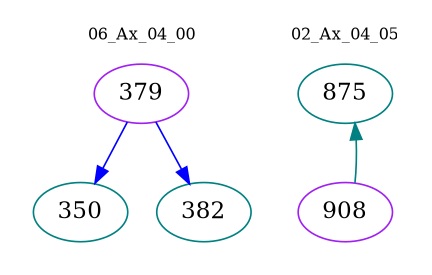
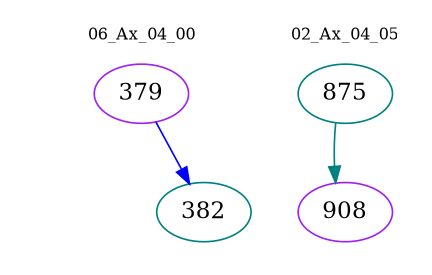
(356, 161) -> (334, 145)
(81, 212) -> none
